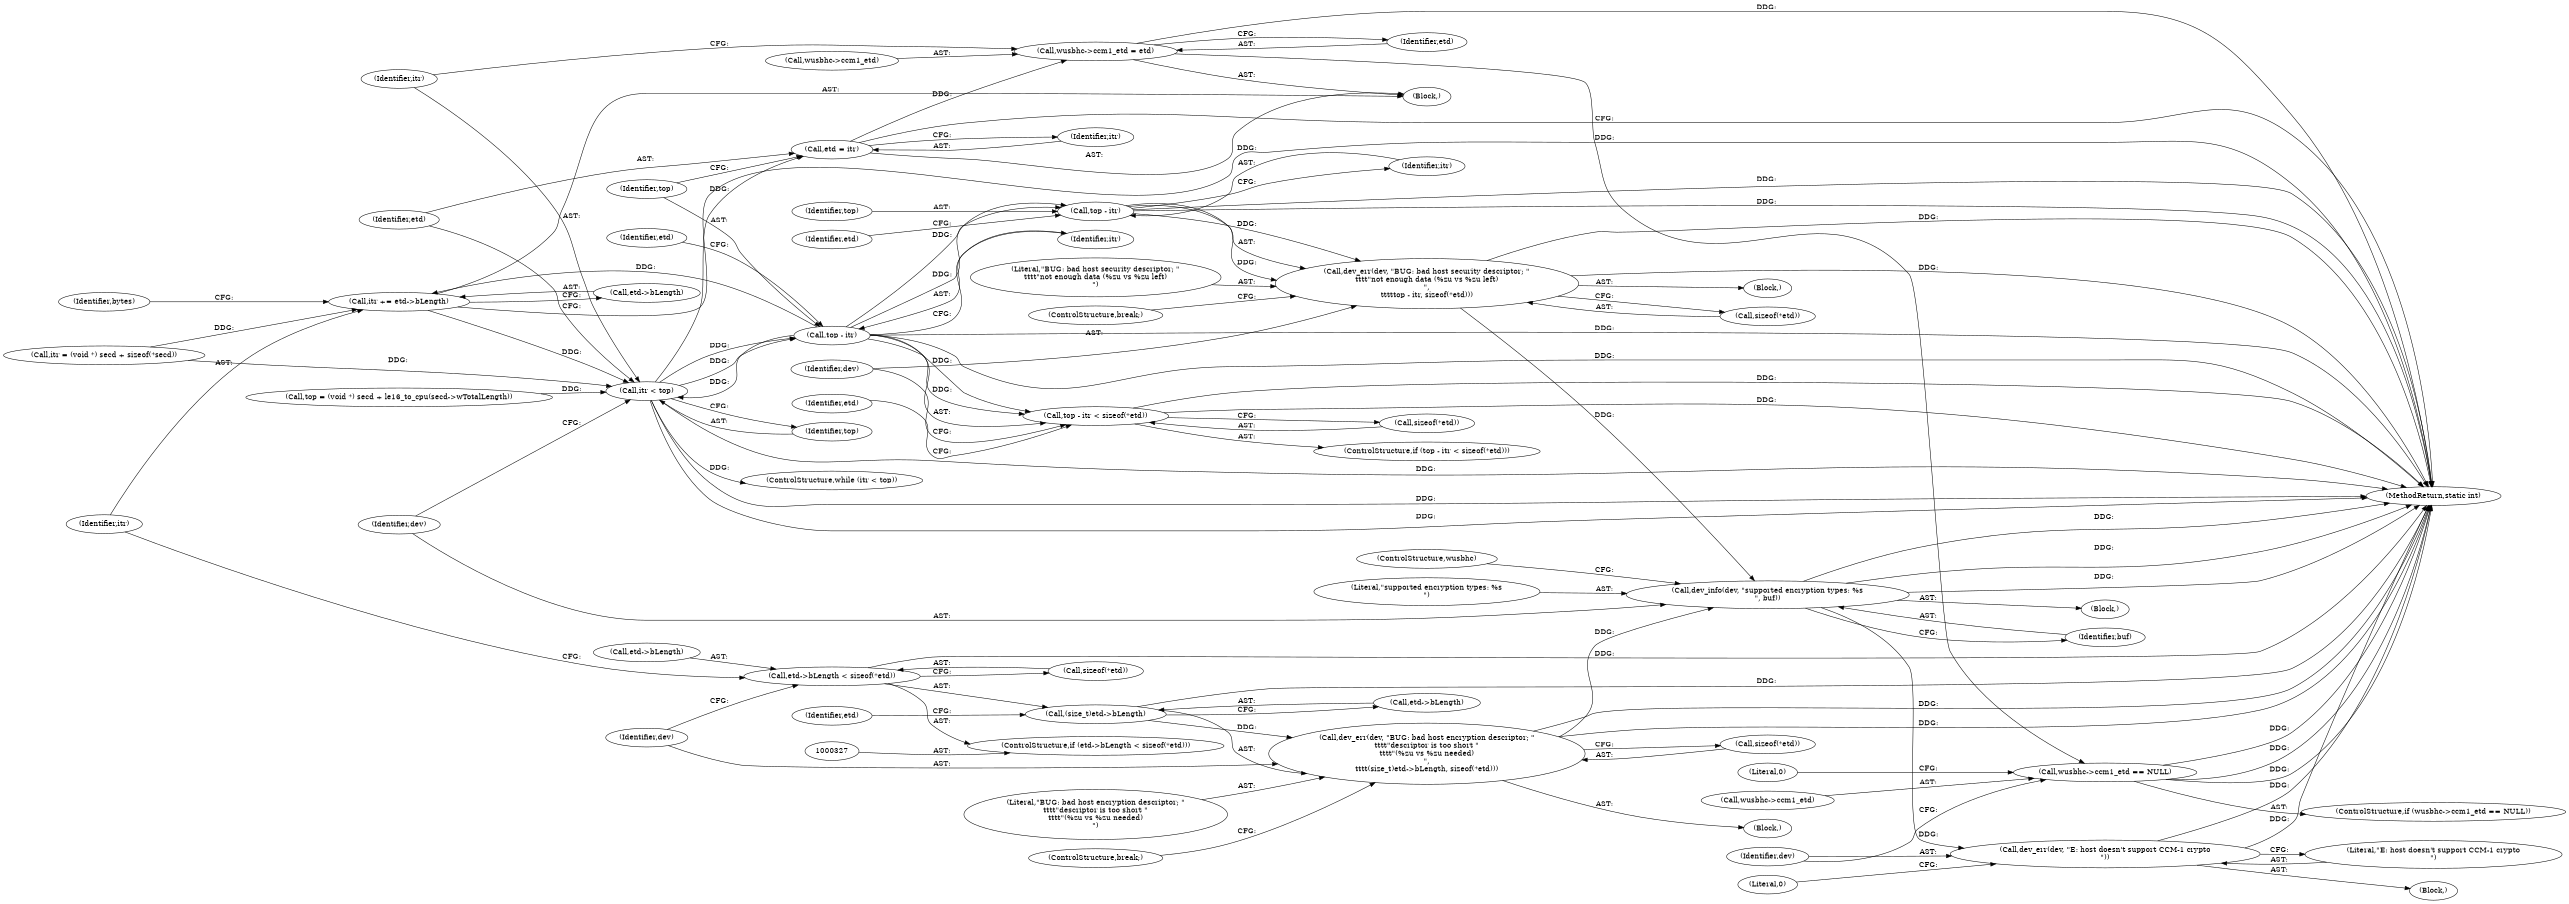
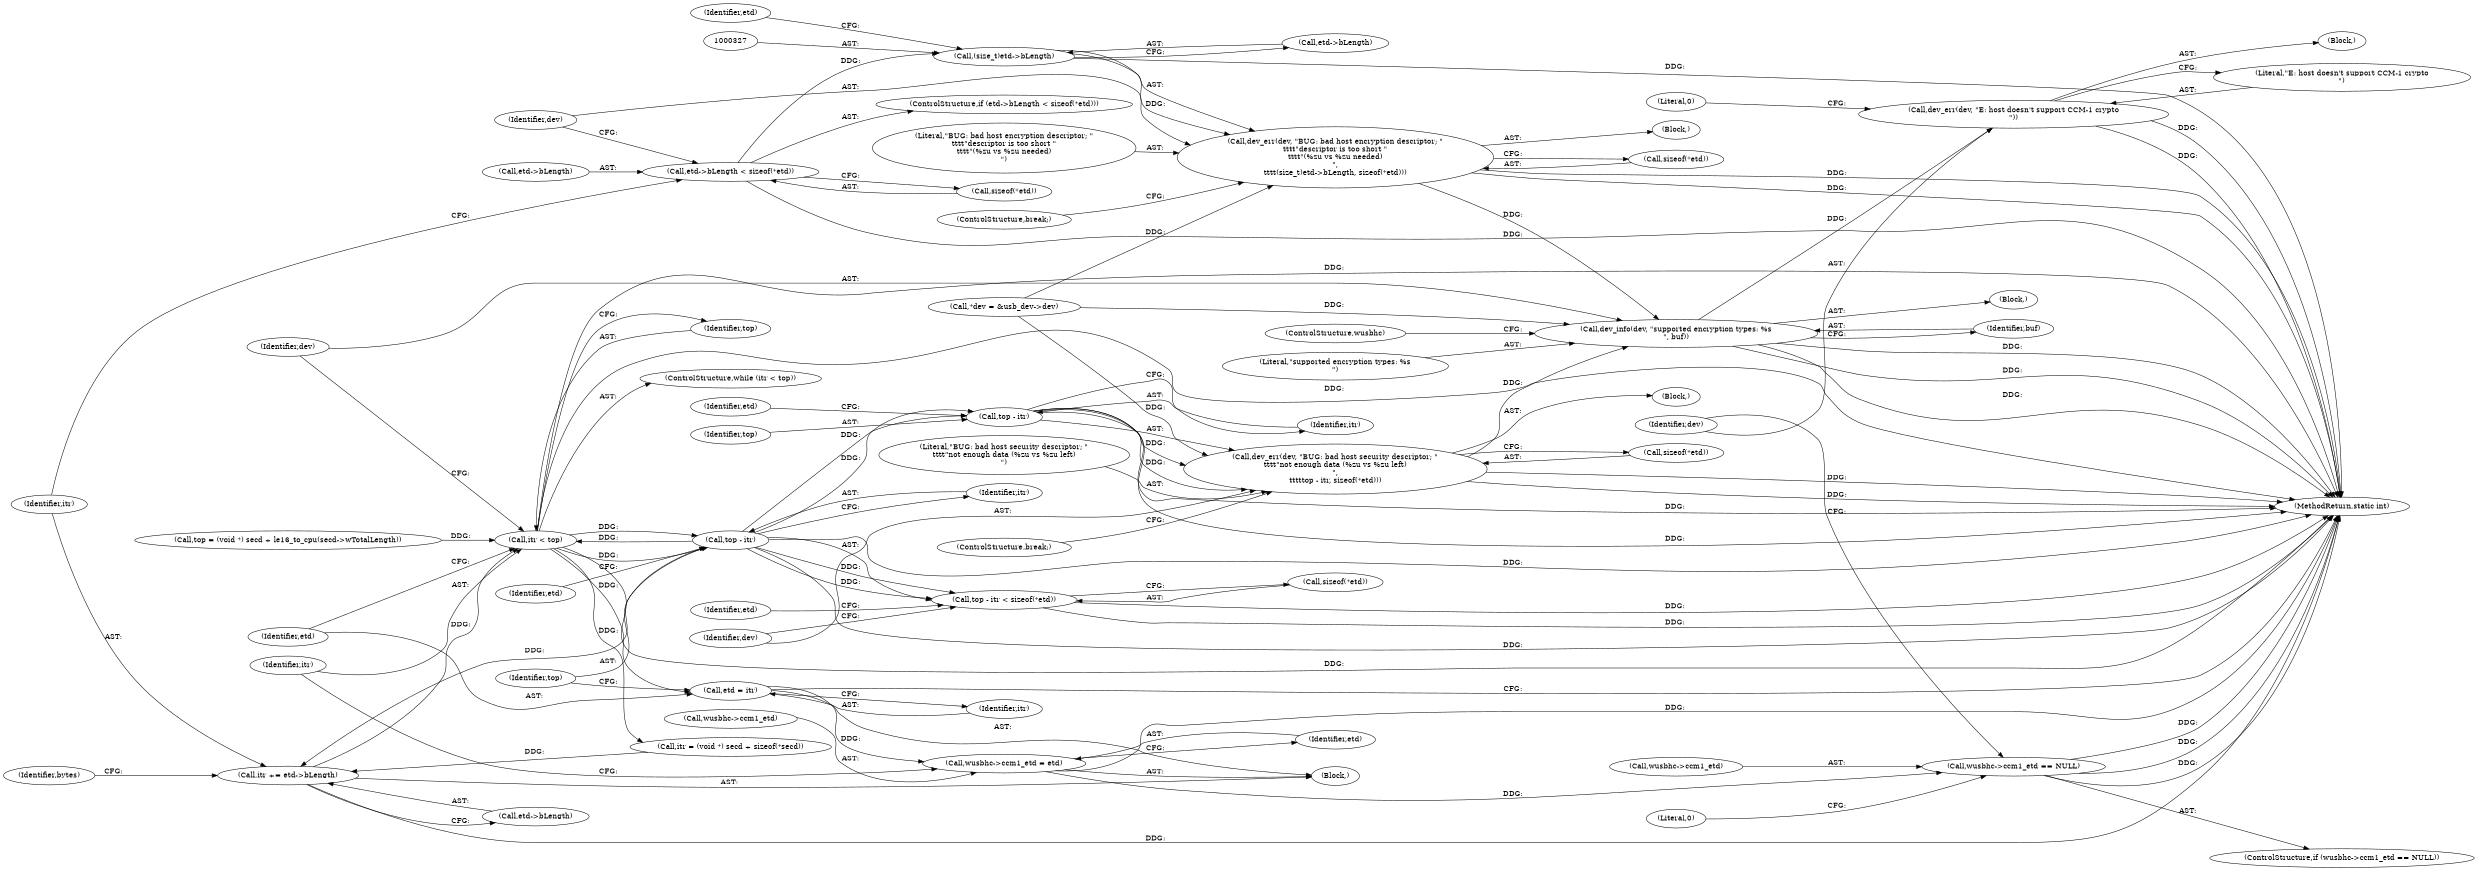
none -> (1004, 307)
(397, 371) -> (603, 641)
(1427, 451) -> none
(721, 468) -> (610, 397)
(943, 686) -> (852, 61)
(932, 755) -> (846, 48)
